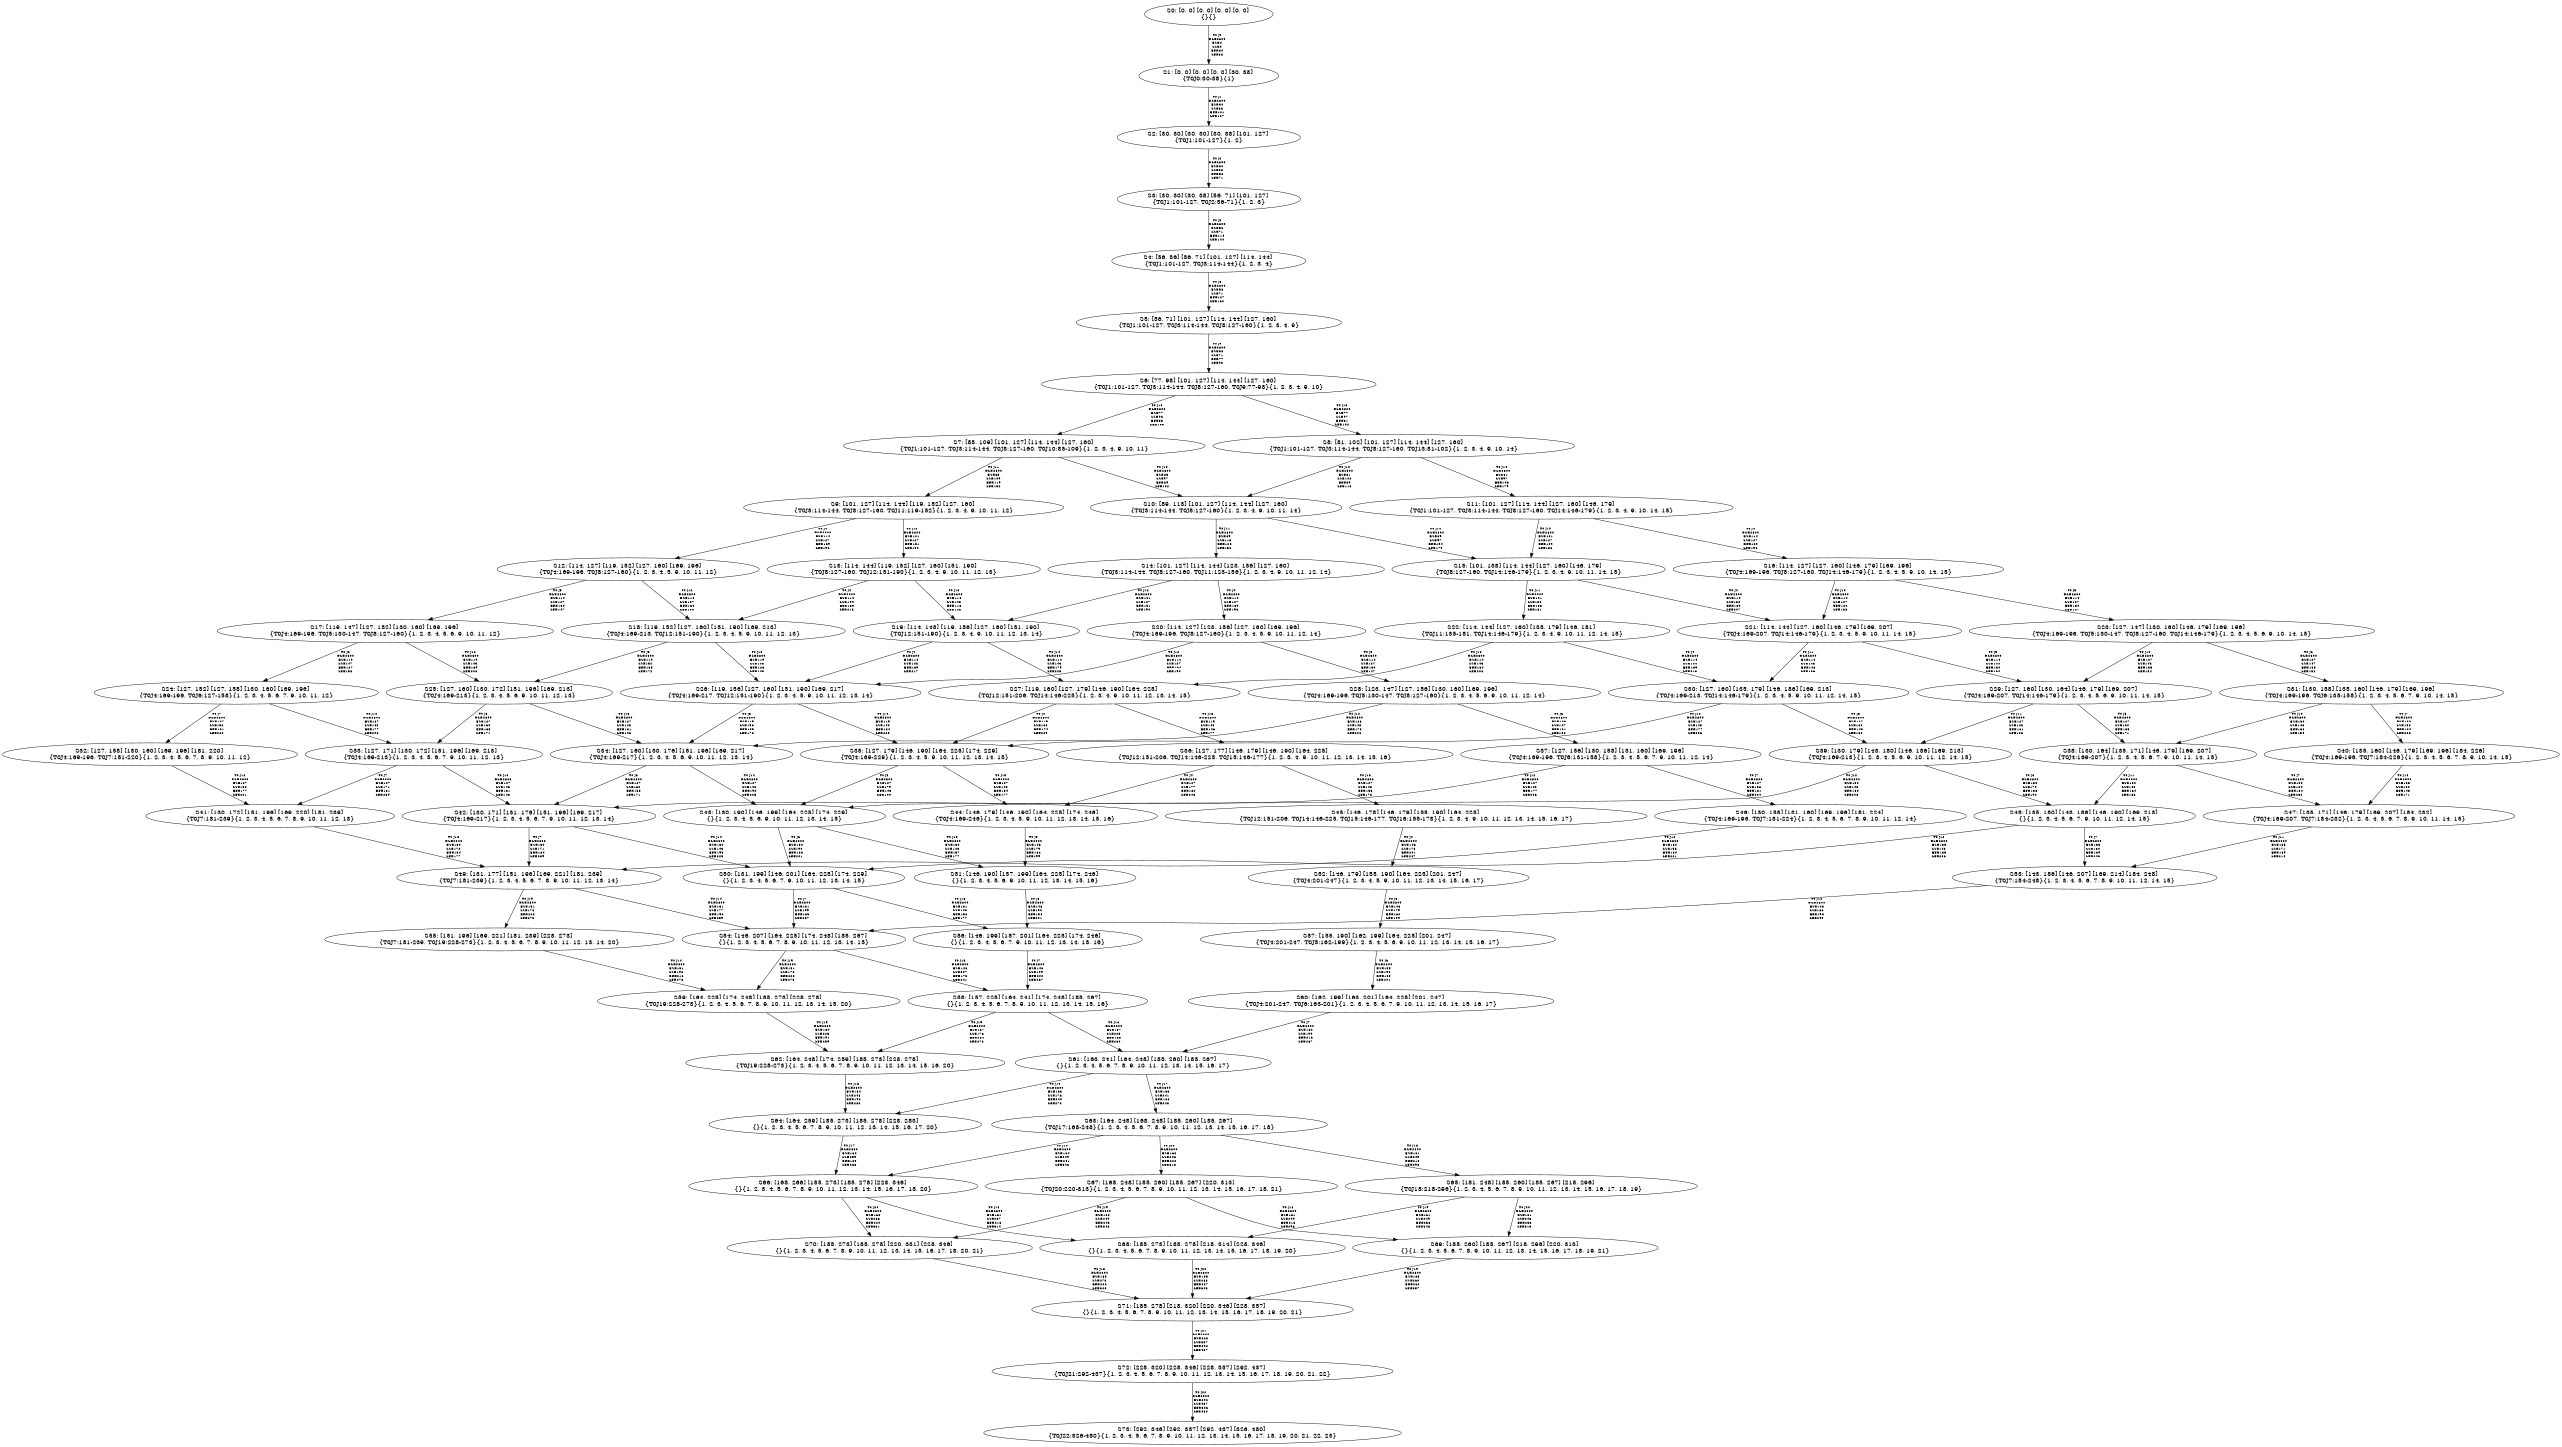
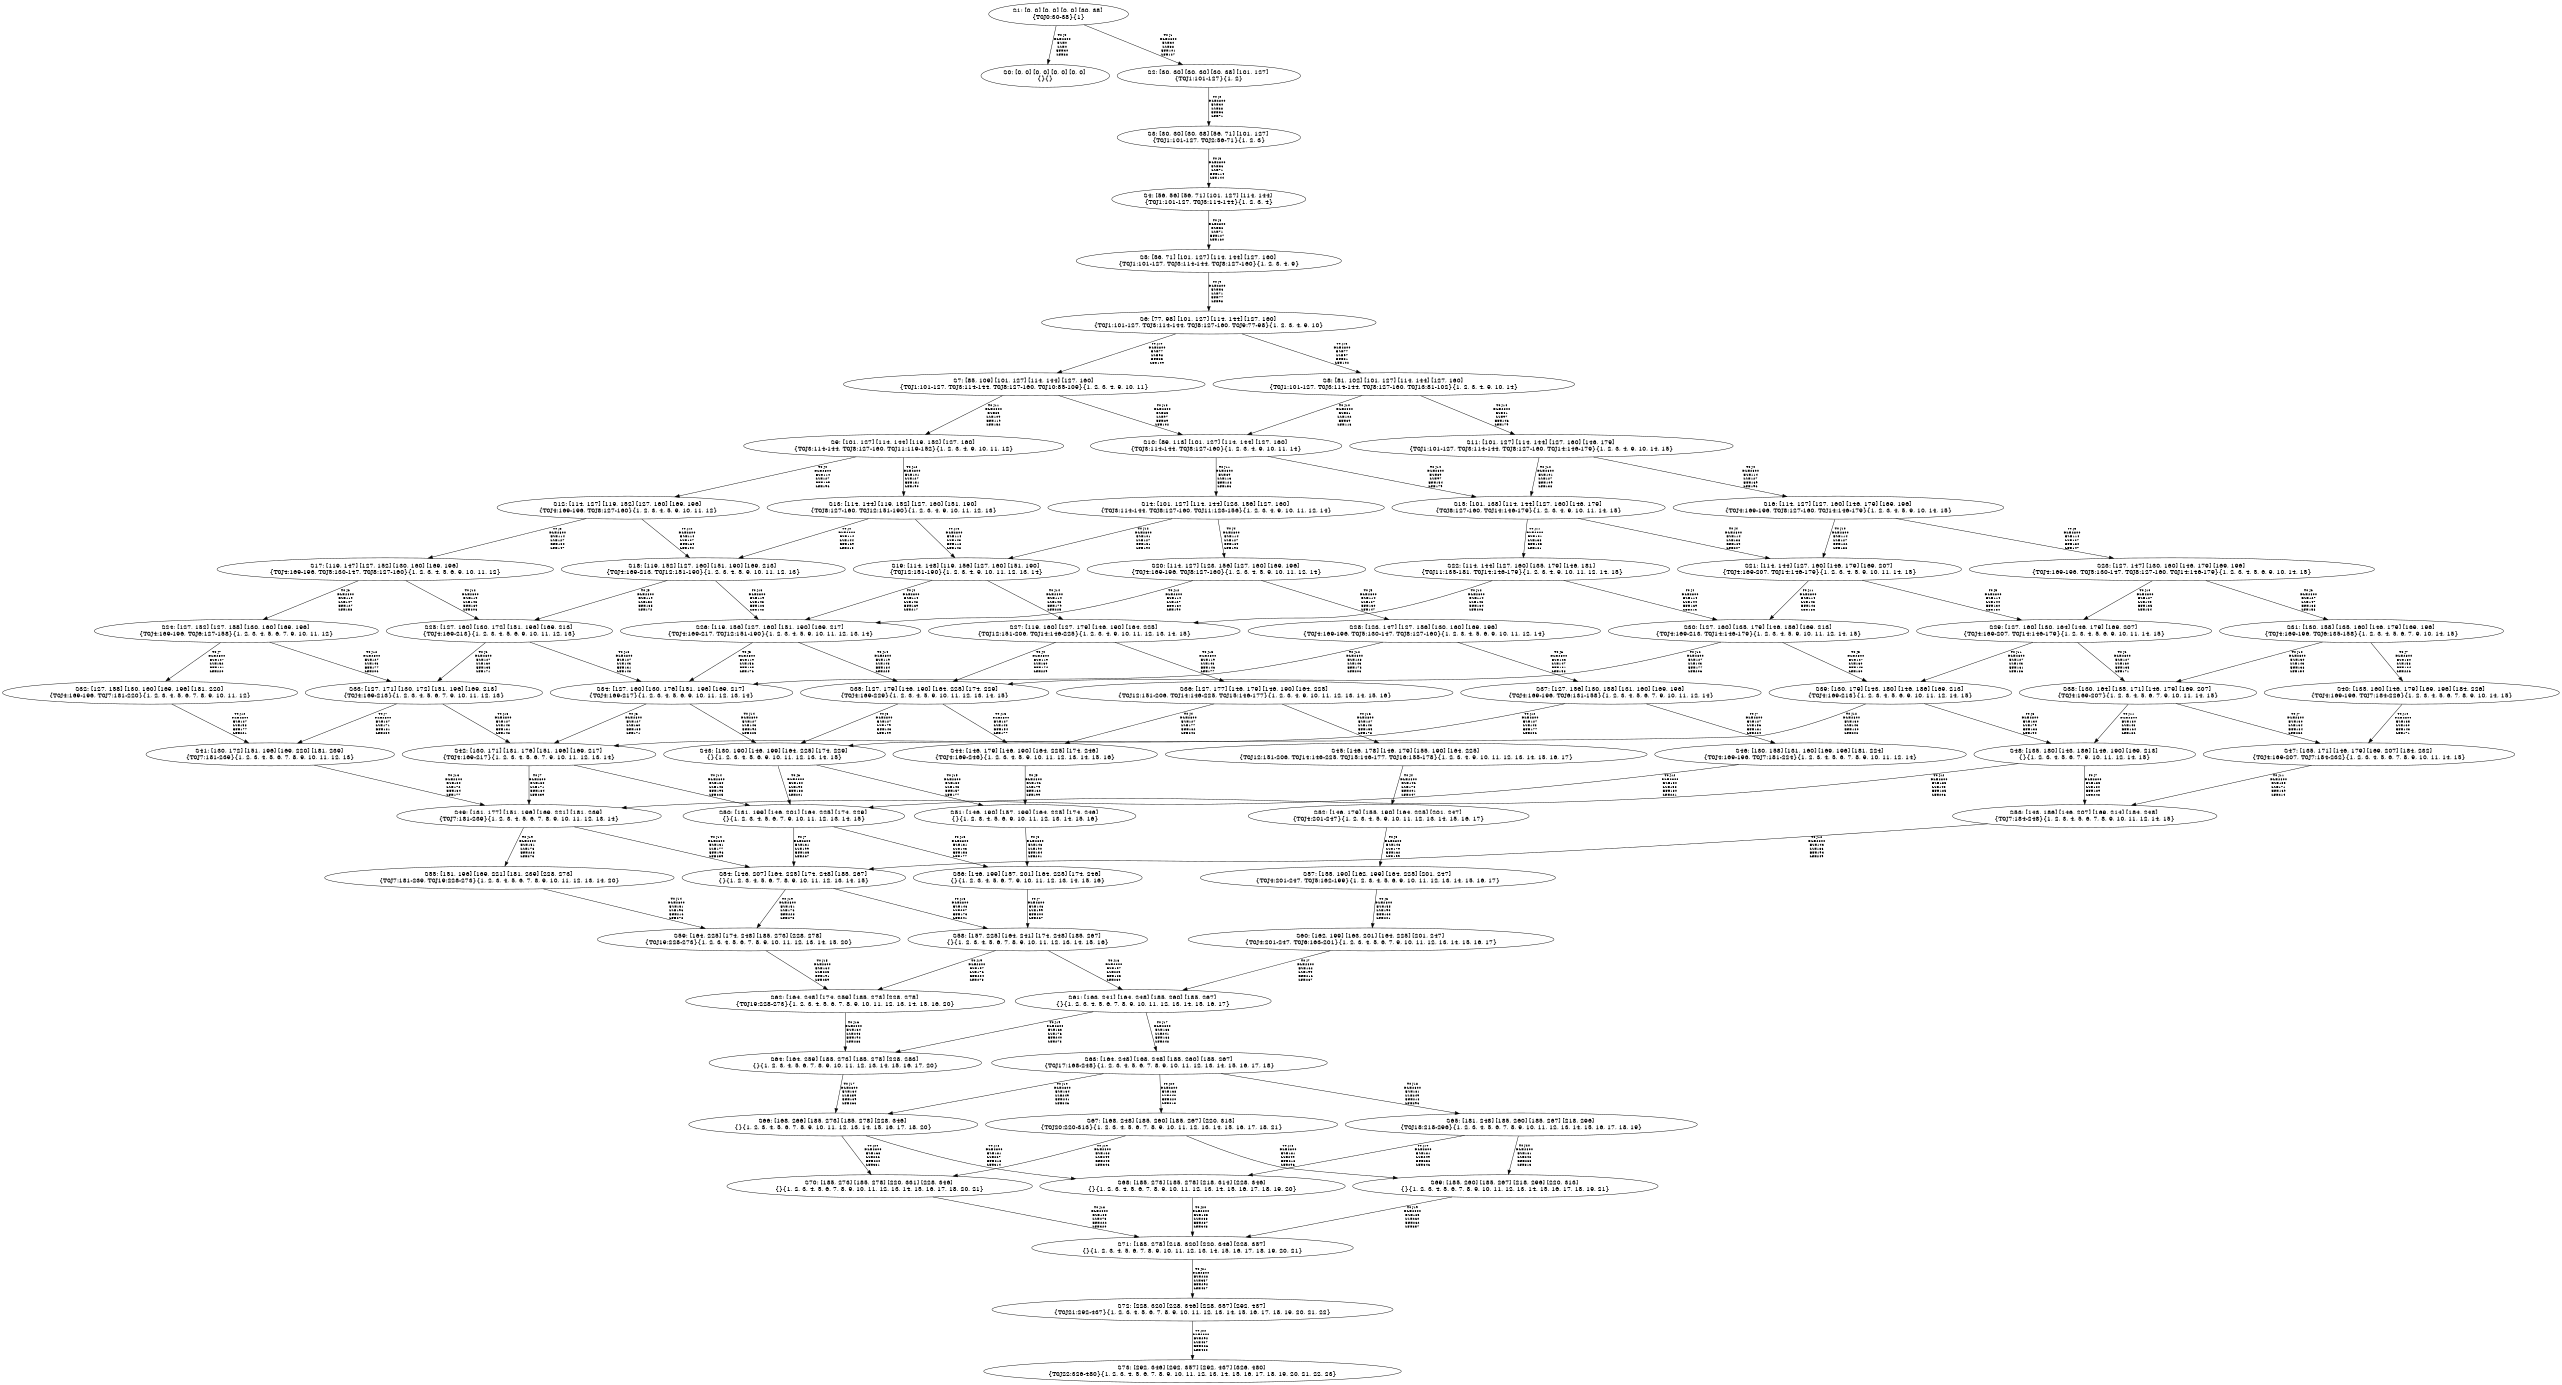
(1209, 43) -> (1052, 43)
